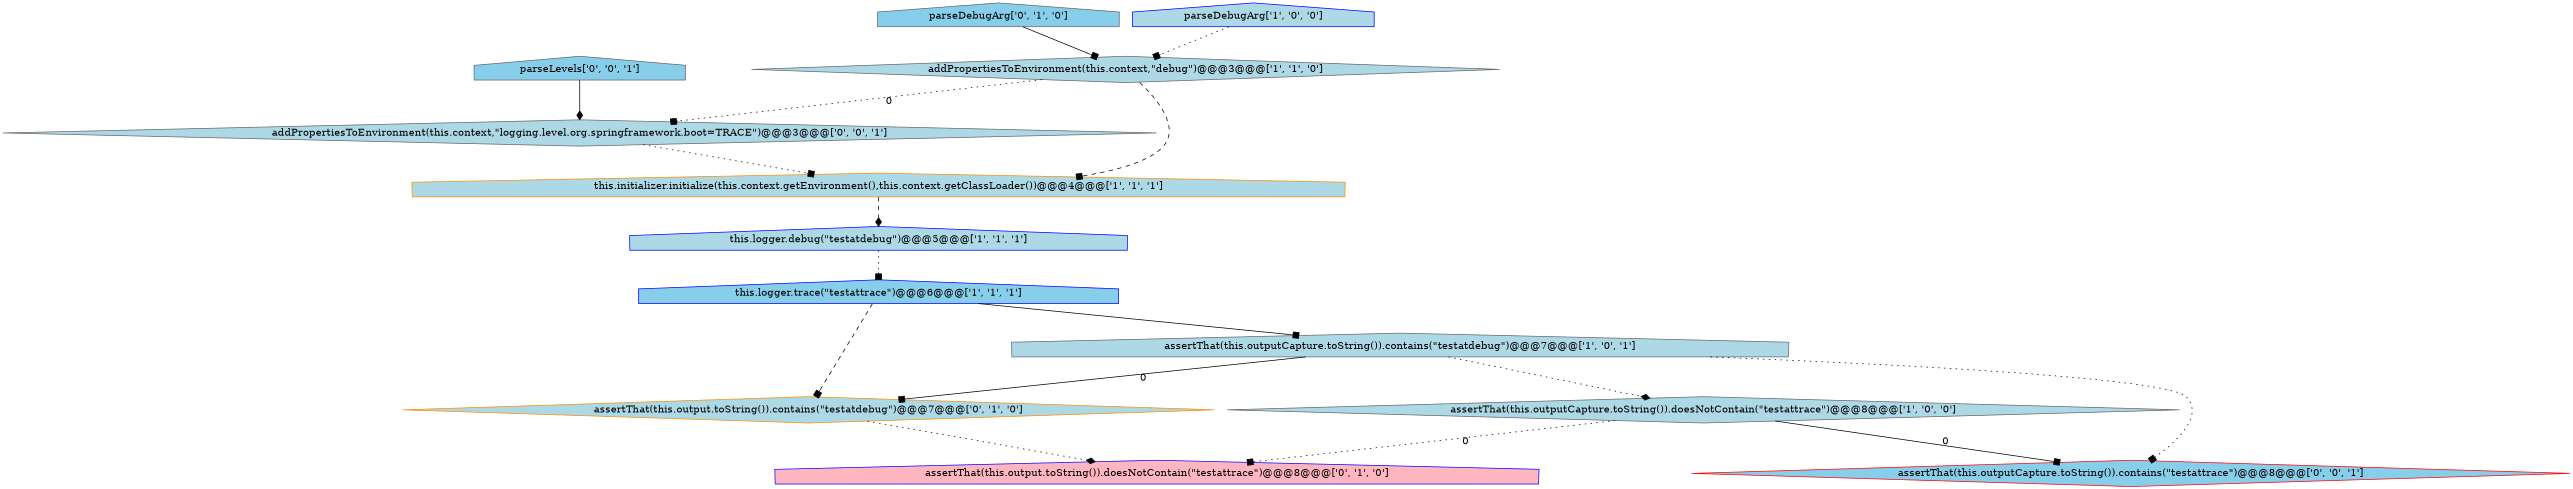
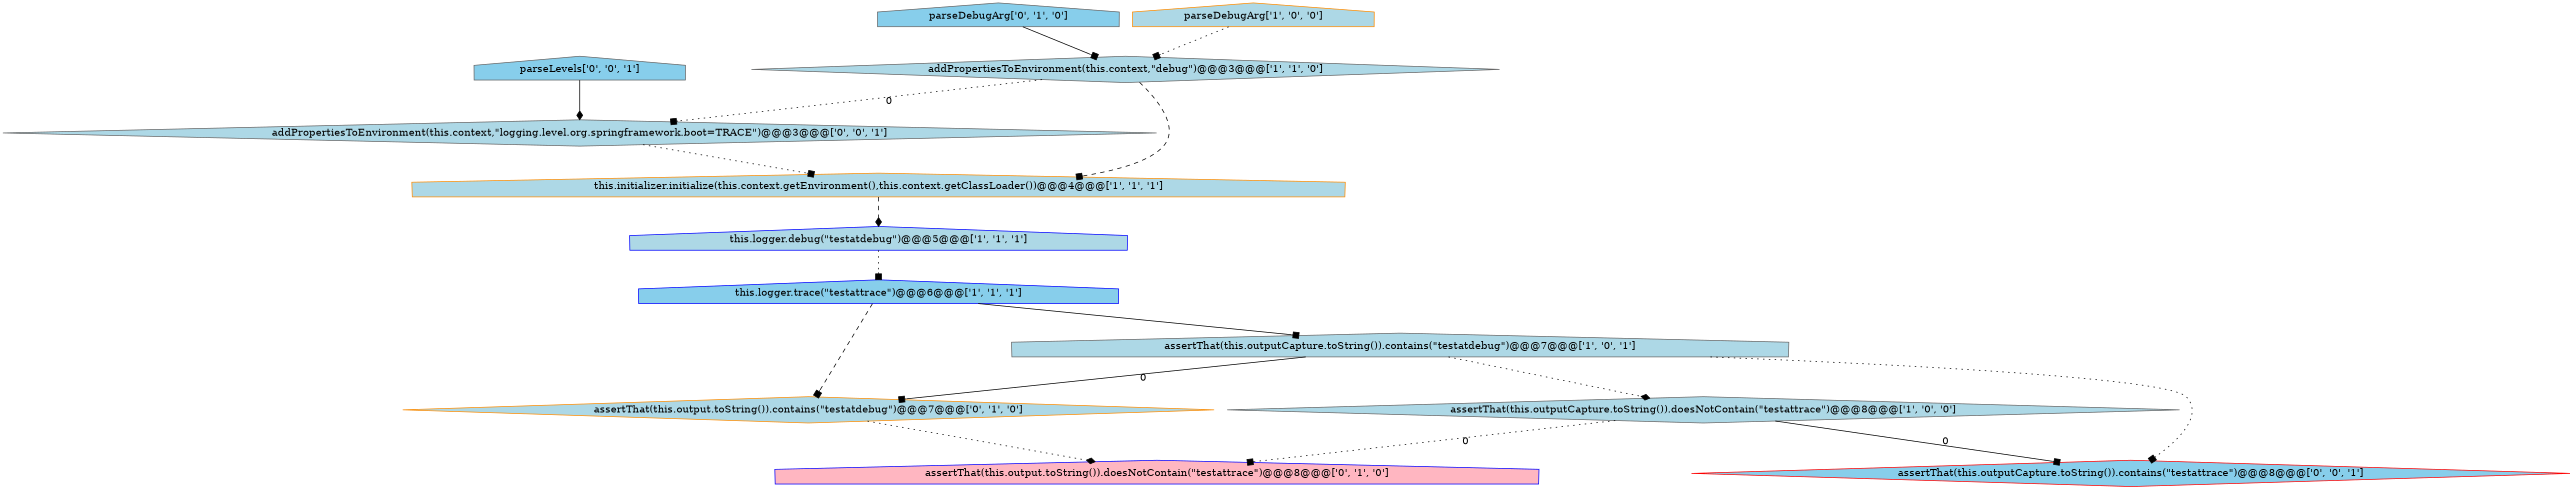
(1253, 16) -> (1253, 16)
